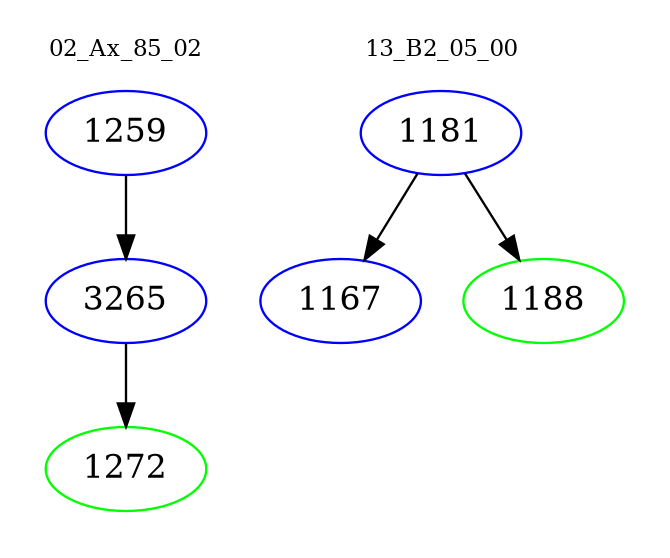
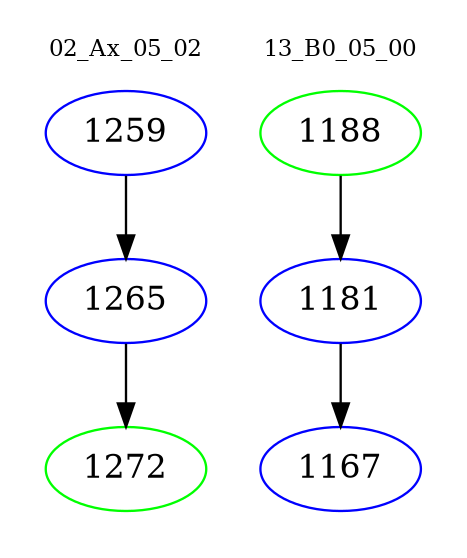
(126, 50) -> (126, 50)
(442, 50) -> (341, 50)
(486, 206) -> (341, 206)
(126, 301) -> (126, 301)
